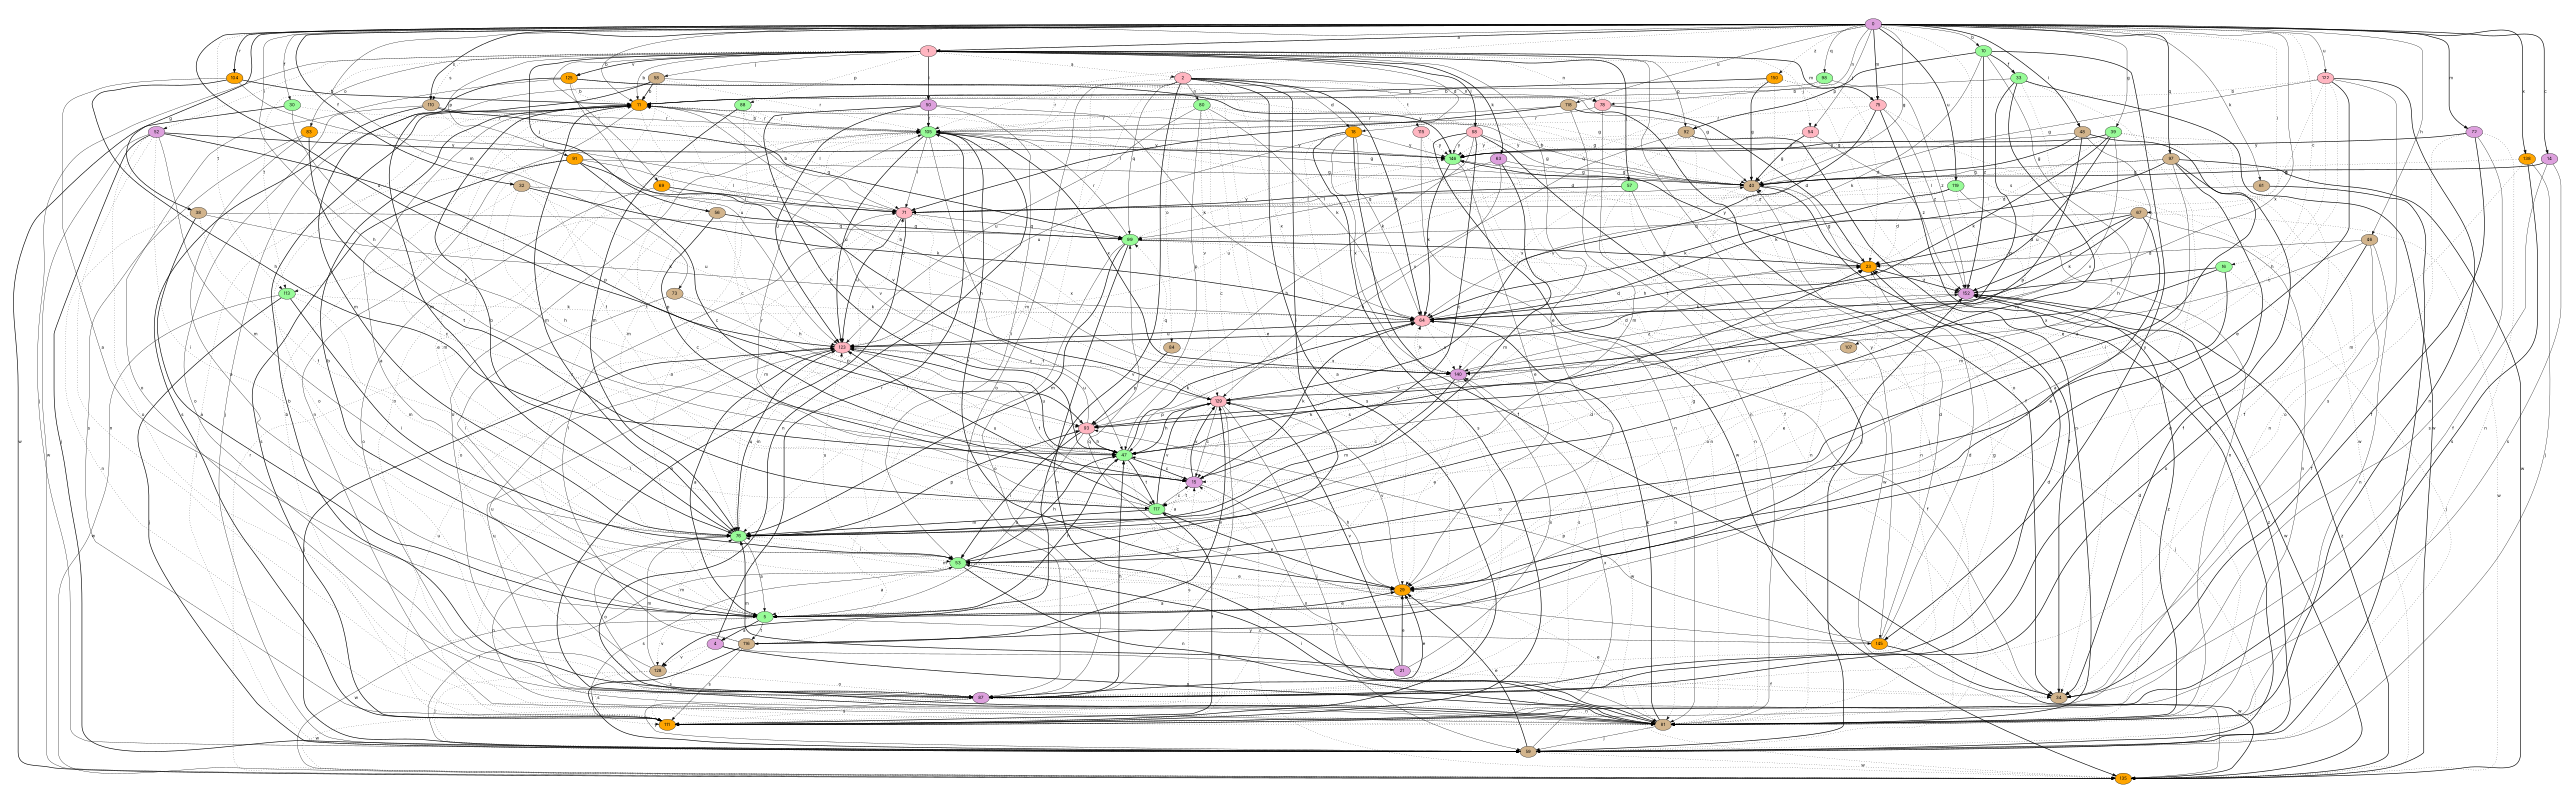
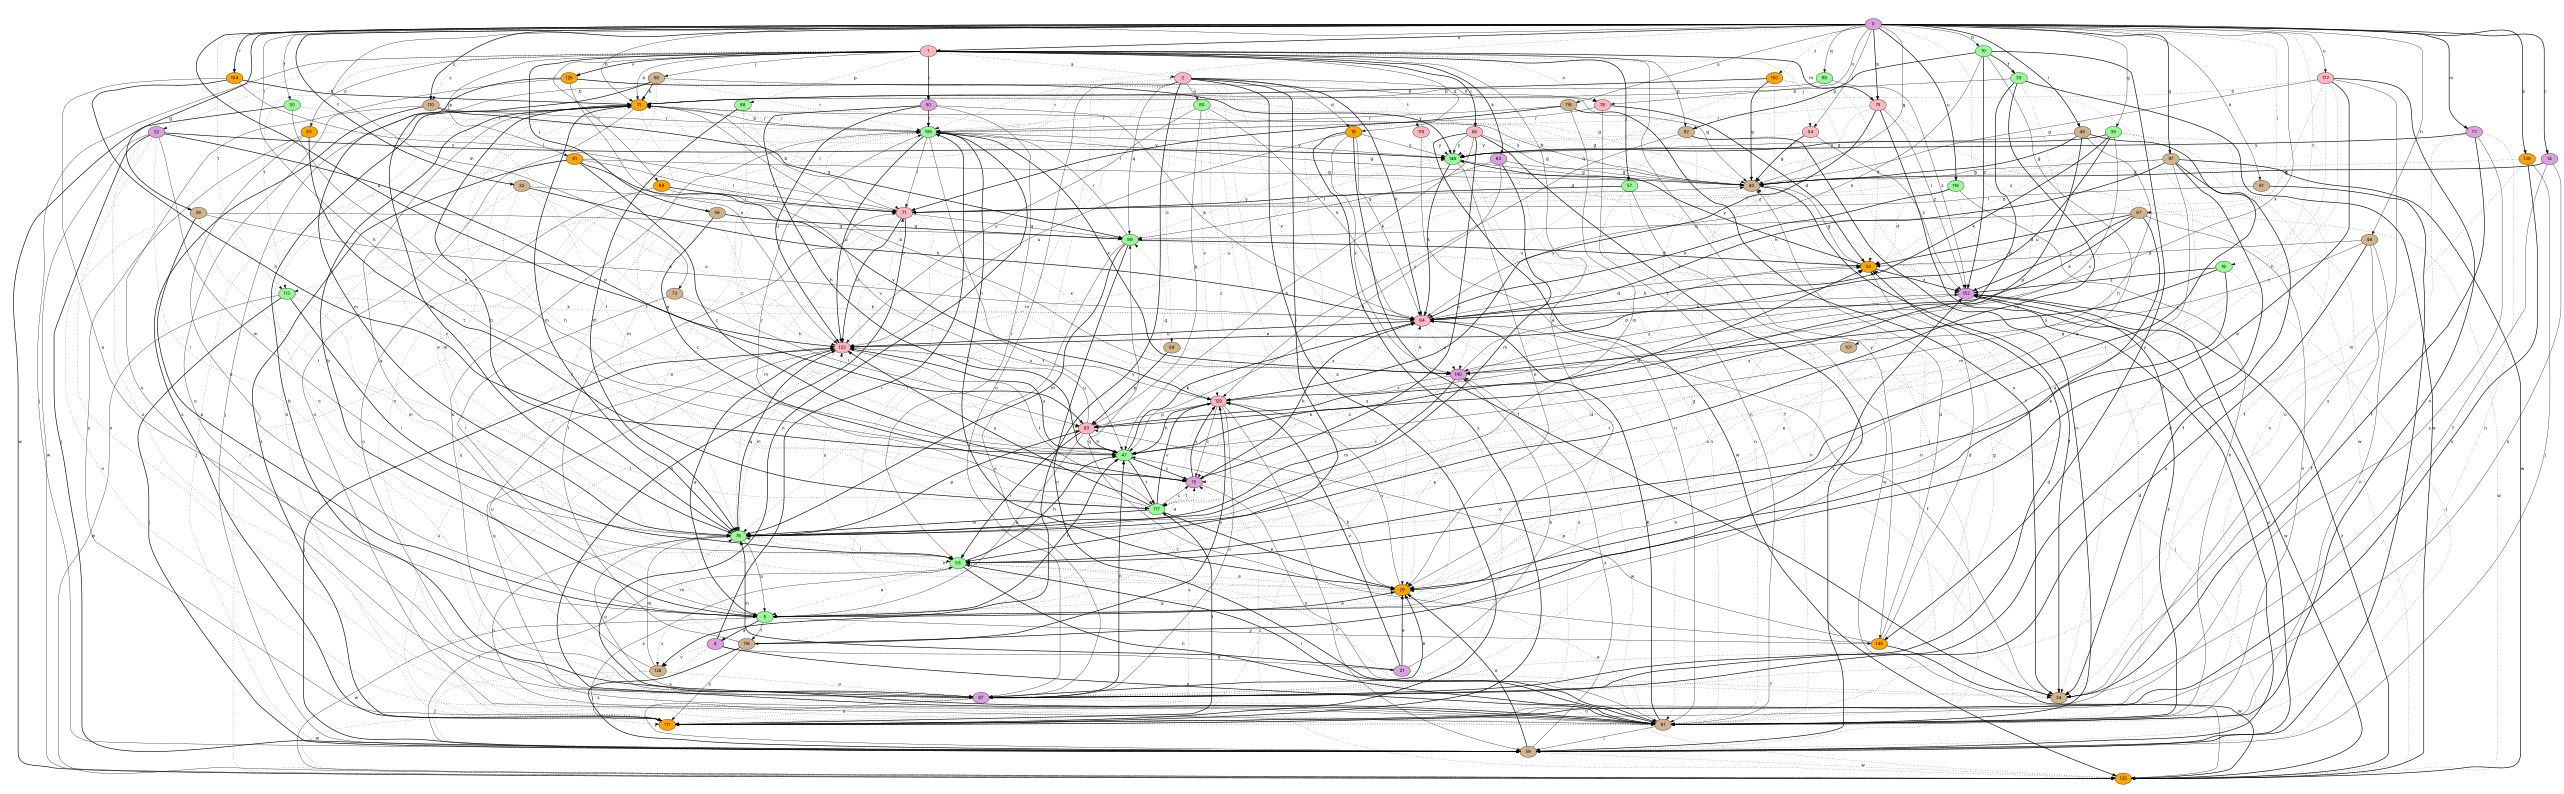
(848, 361) -> (848, 361)
none -> (1508, 447)
